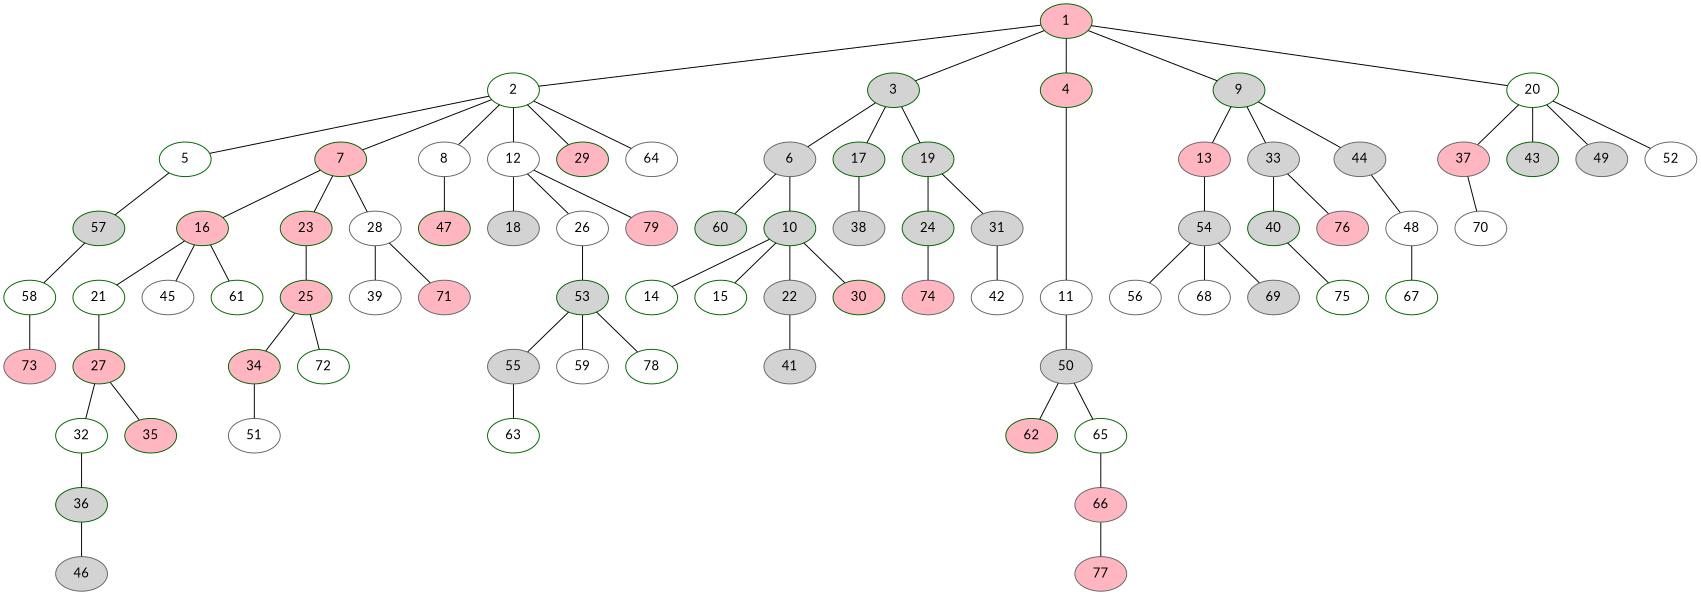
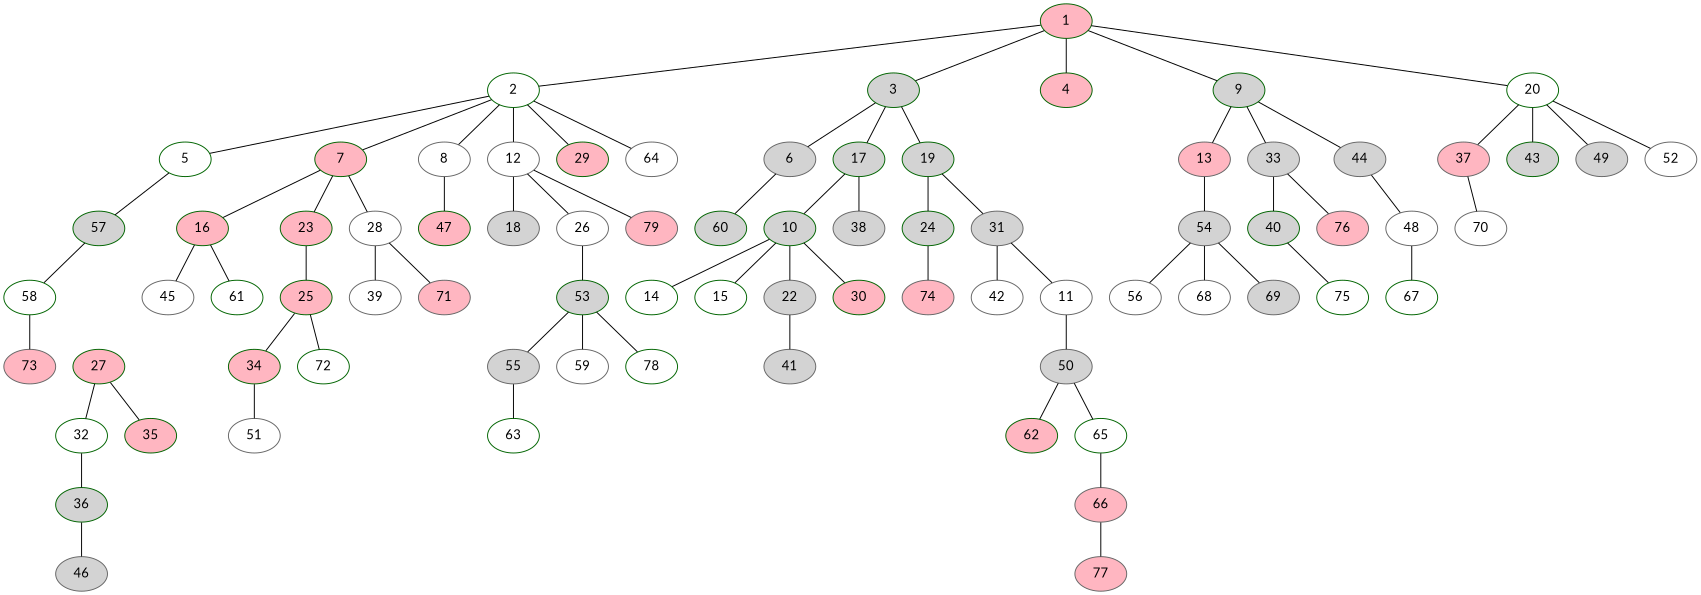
(790, 194) -> (825, 194)
(1066, 194) -> (1032, 263)
(99, 298) -> none
